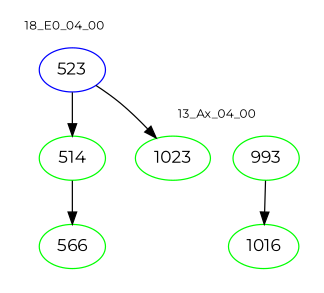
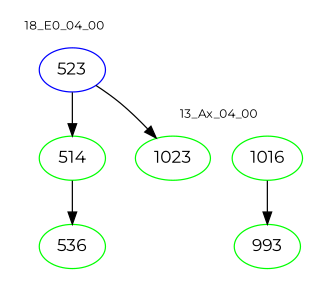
(265, 196) -> (267, 196)
(72, 247) -> (72, 247)
